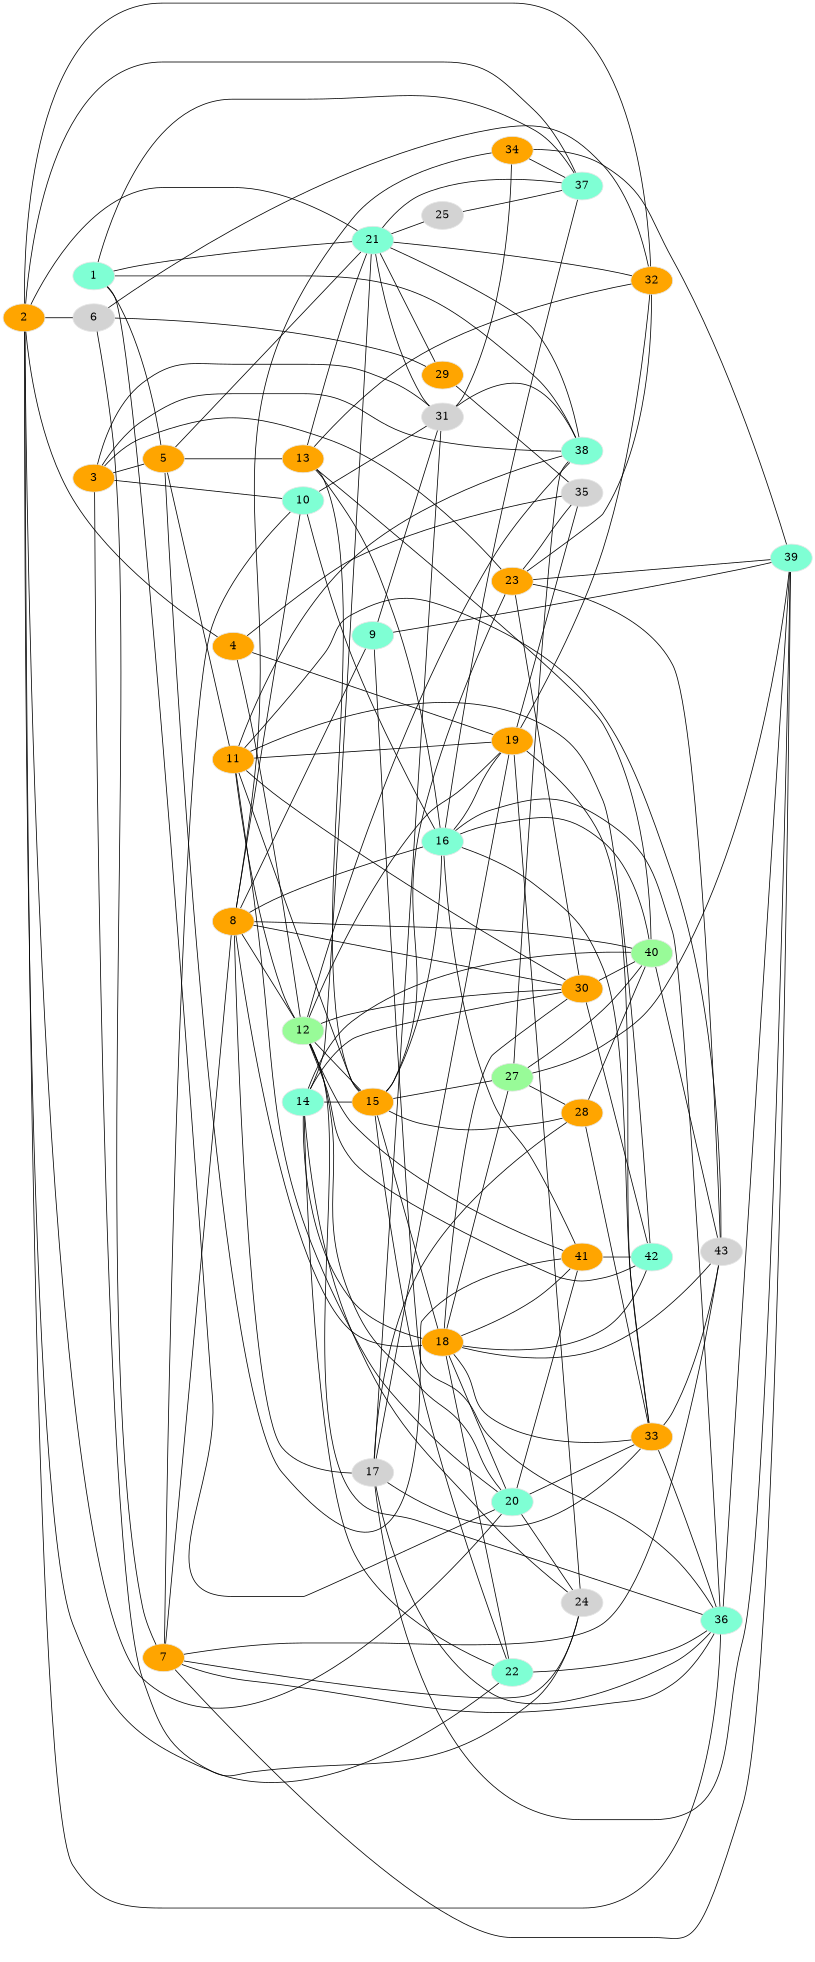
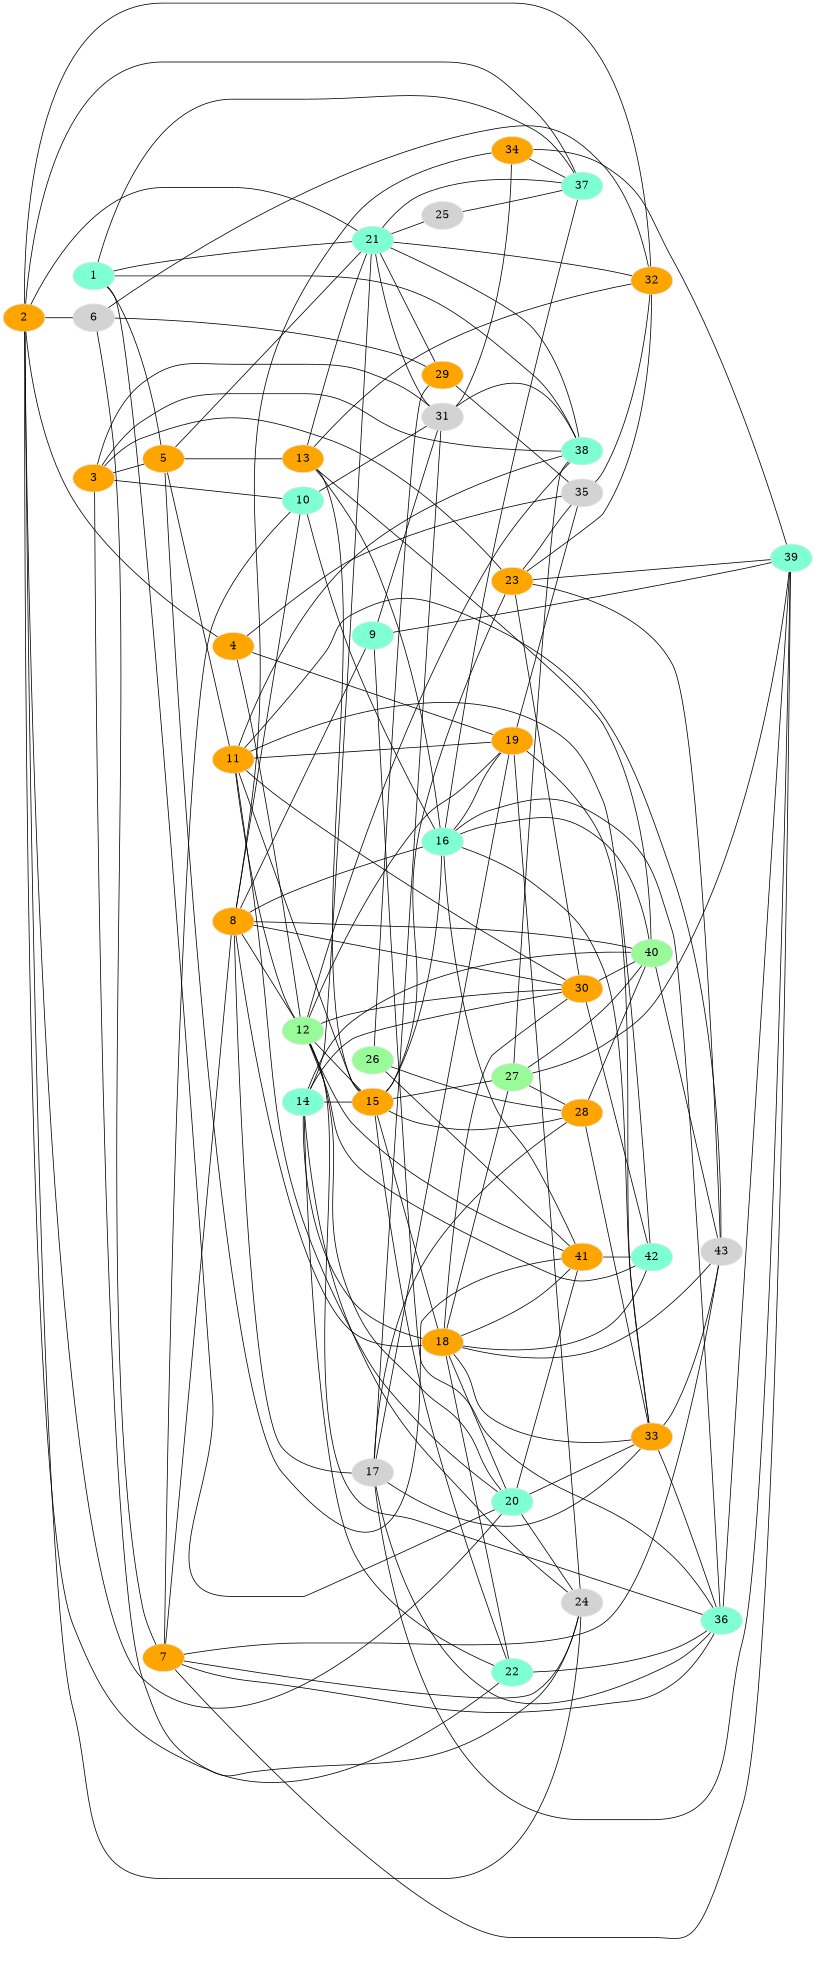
(612, 519) -> (633, 392)
none -> (373, 1060)
(43, 1529) -> (59, 1593)
